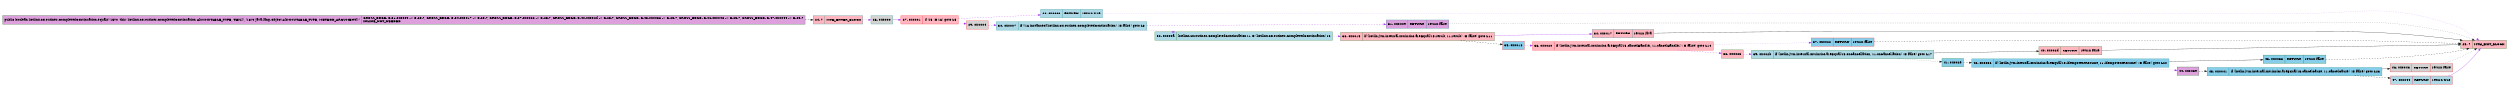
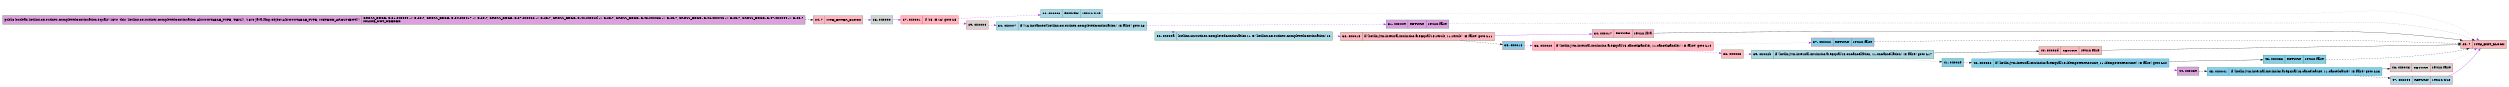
(2459, 58) -> (2459, 58)
